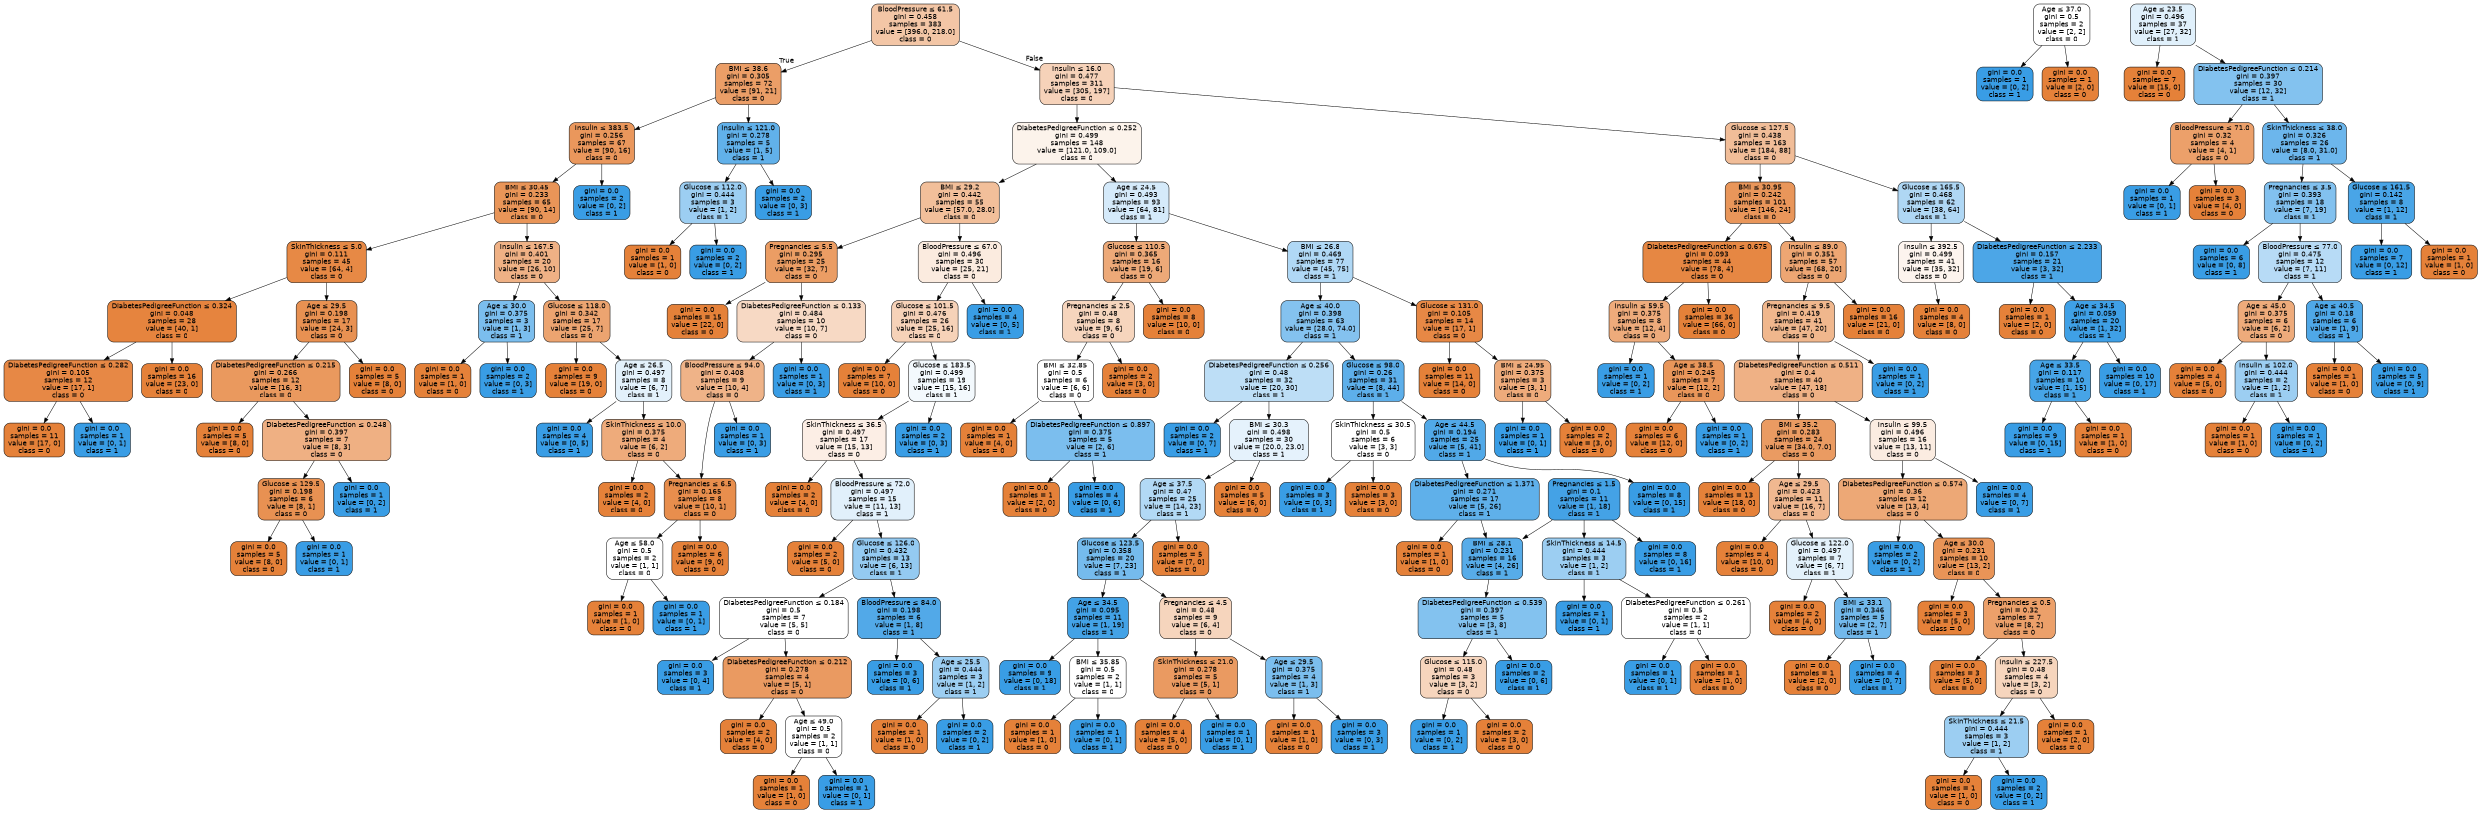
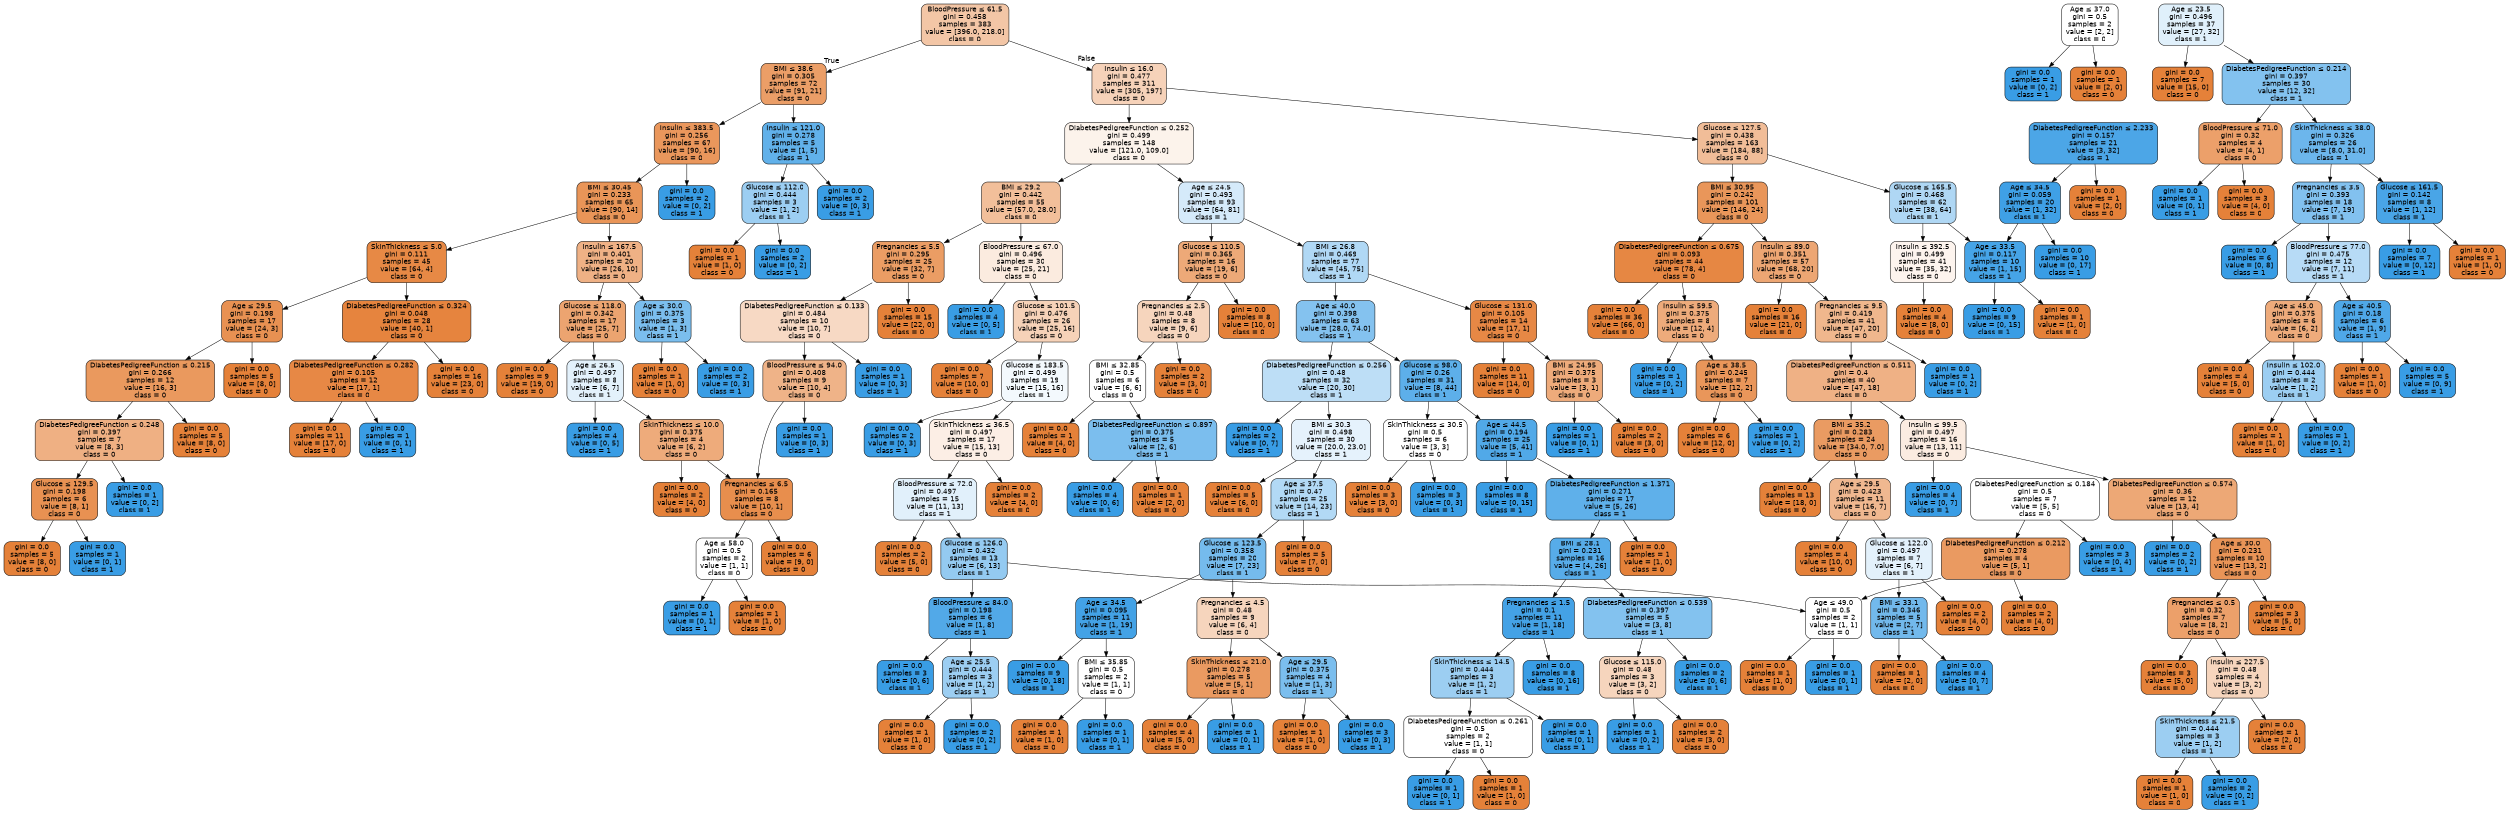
(1980, 230) -> (1957, 231)
(1903, 432) -> (1933, 432)
(1540, 528) -> (1563, 583)
(838, 586) -> (1404, 585)
